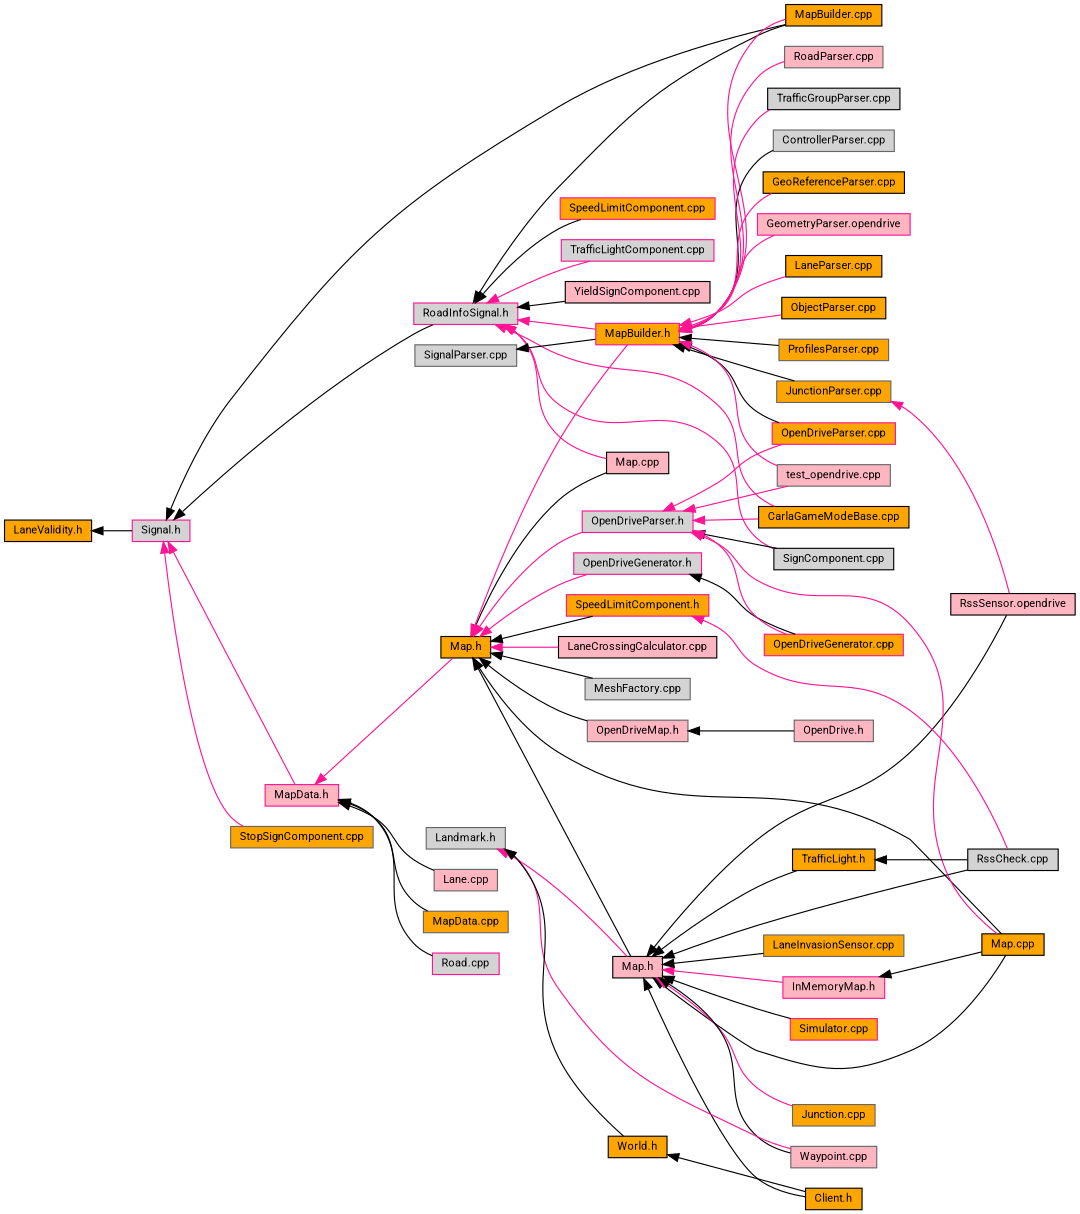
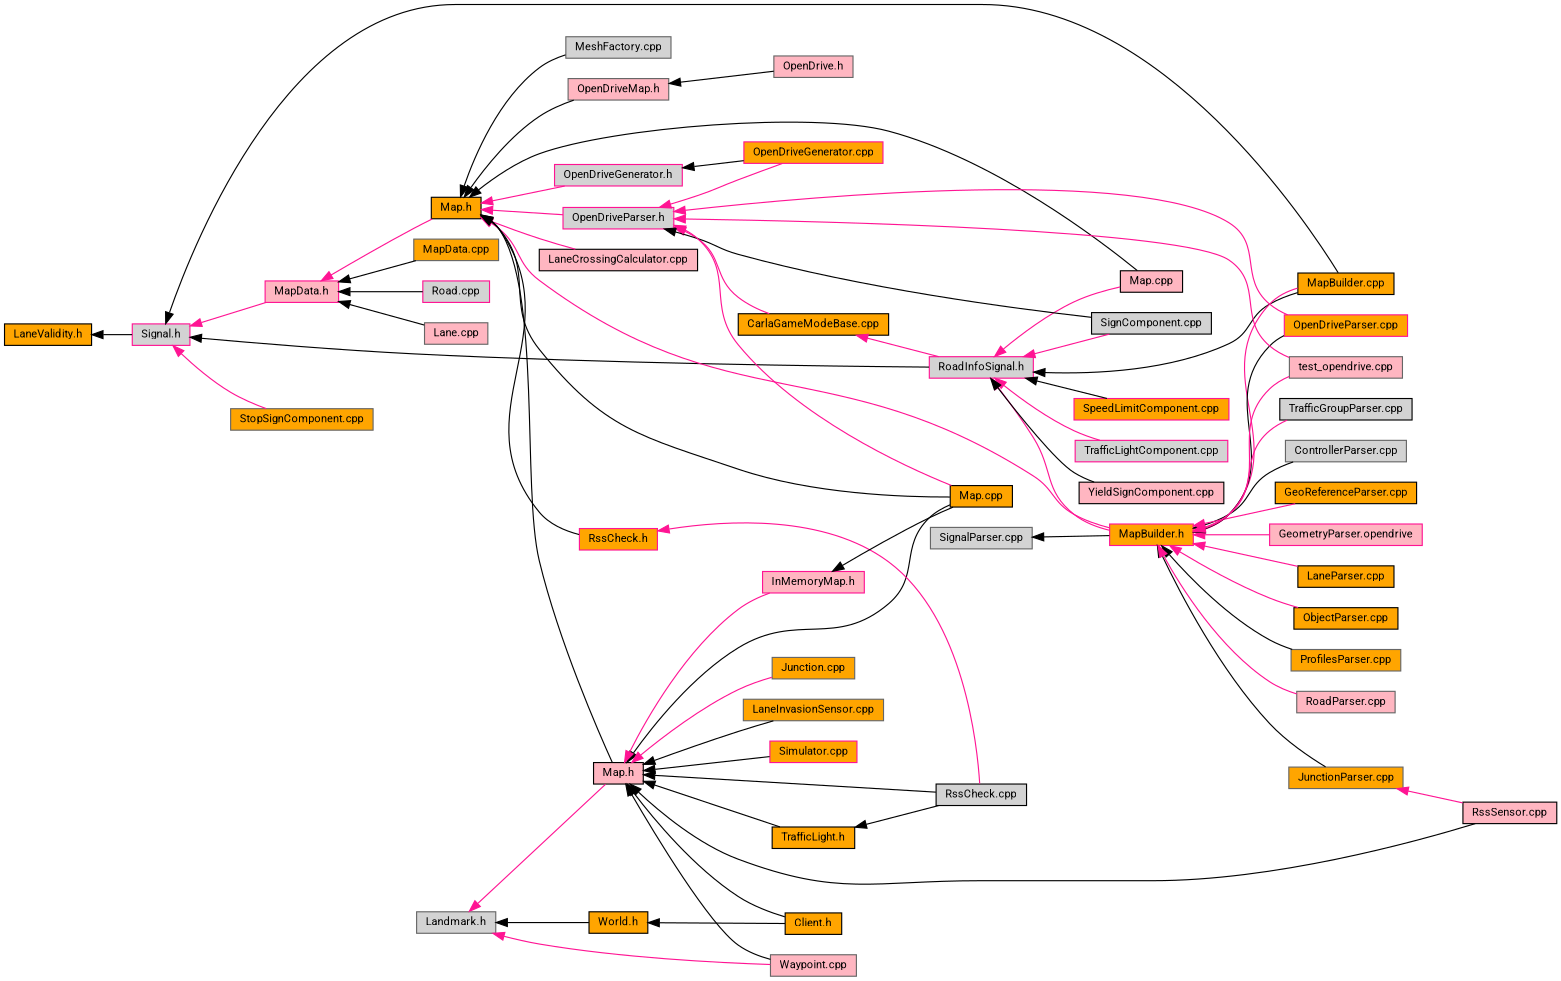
(672, 378) -> (903, 347)
(1013, 604) -> (1510, 813)
(638, 605) -> (618, 539)
